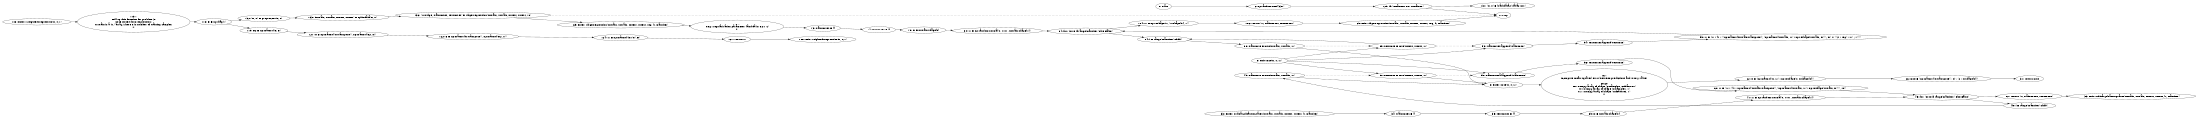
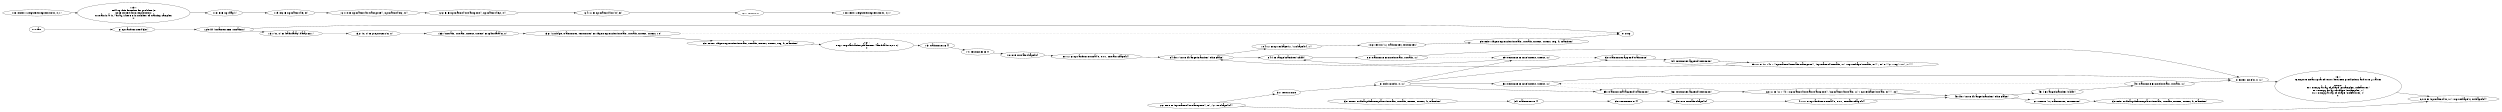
(235, 20) -> (334, 34)
(1859, 79) -> (1833, 109)
none -> (1337, 88)
